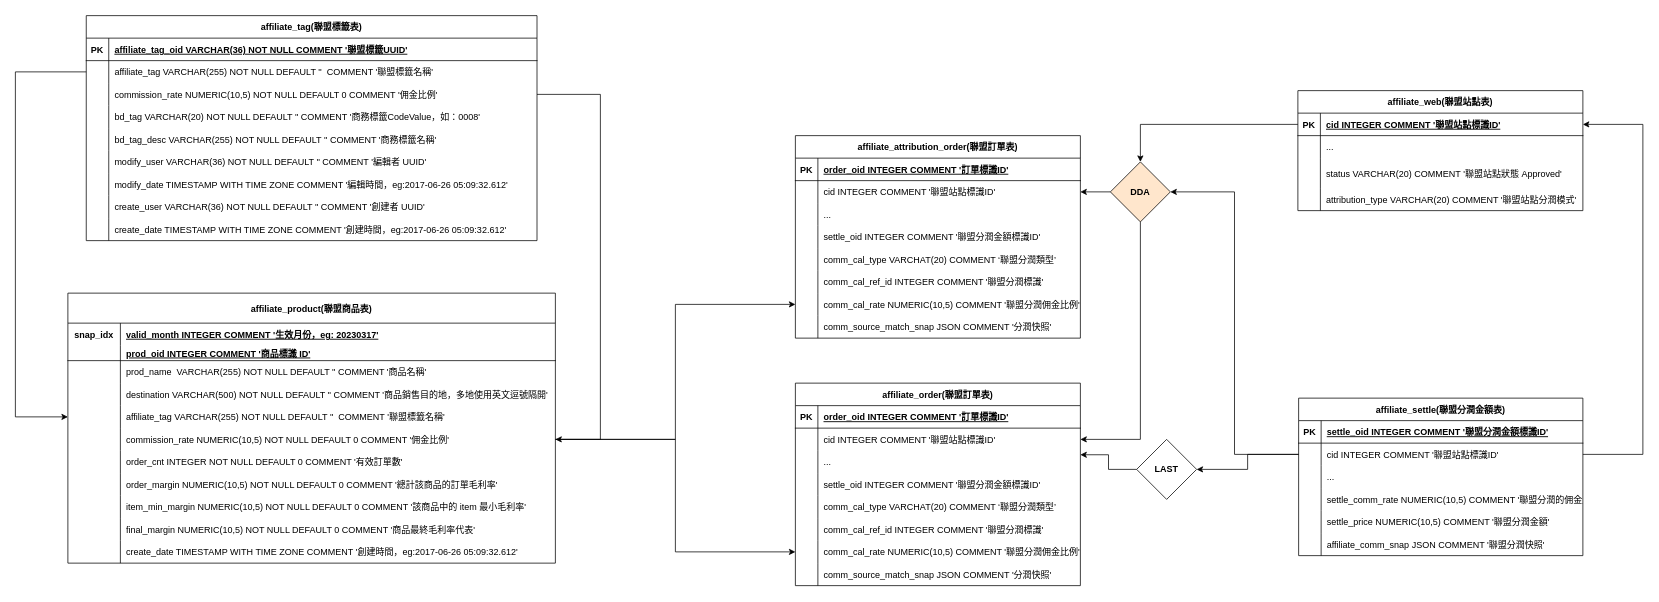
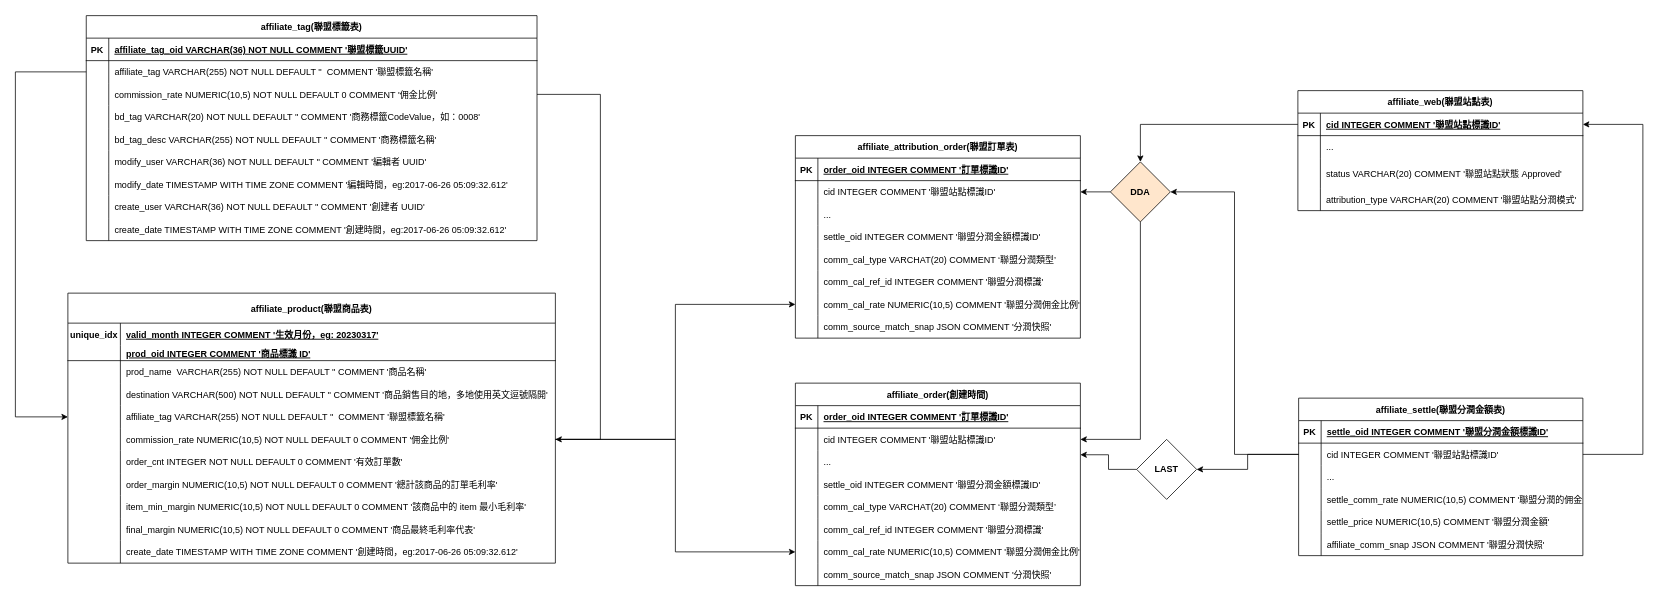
(94, 335) -> (94, 335)
(938, 395) -> (938, 395)
